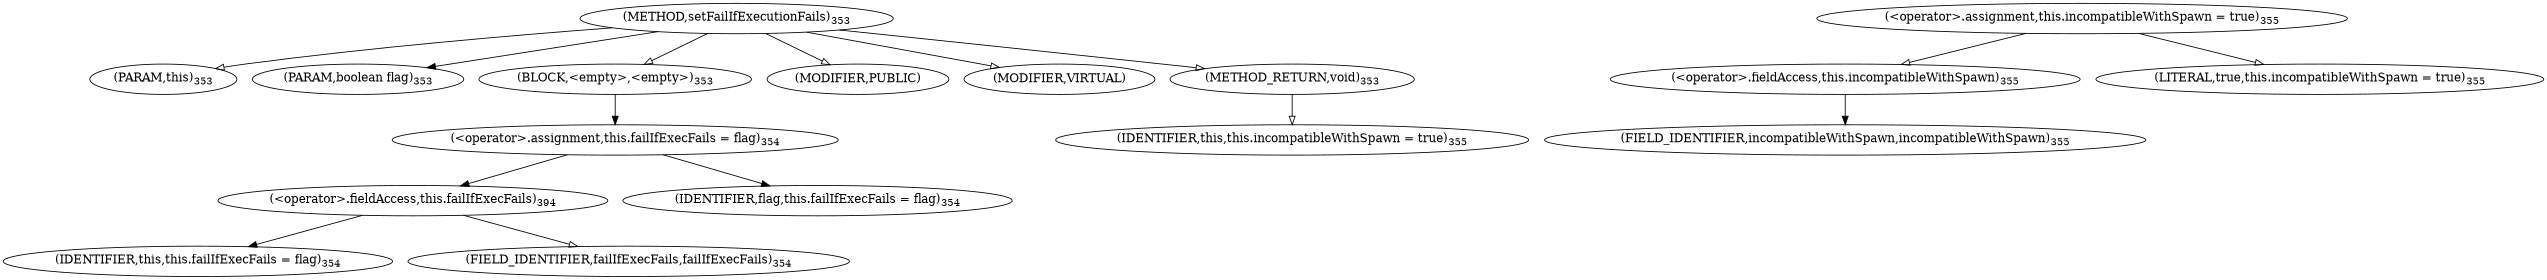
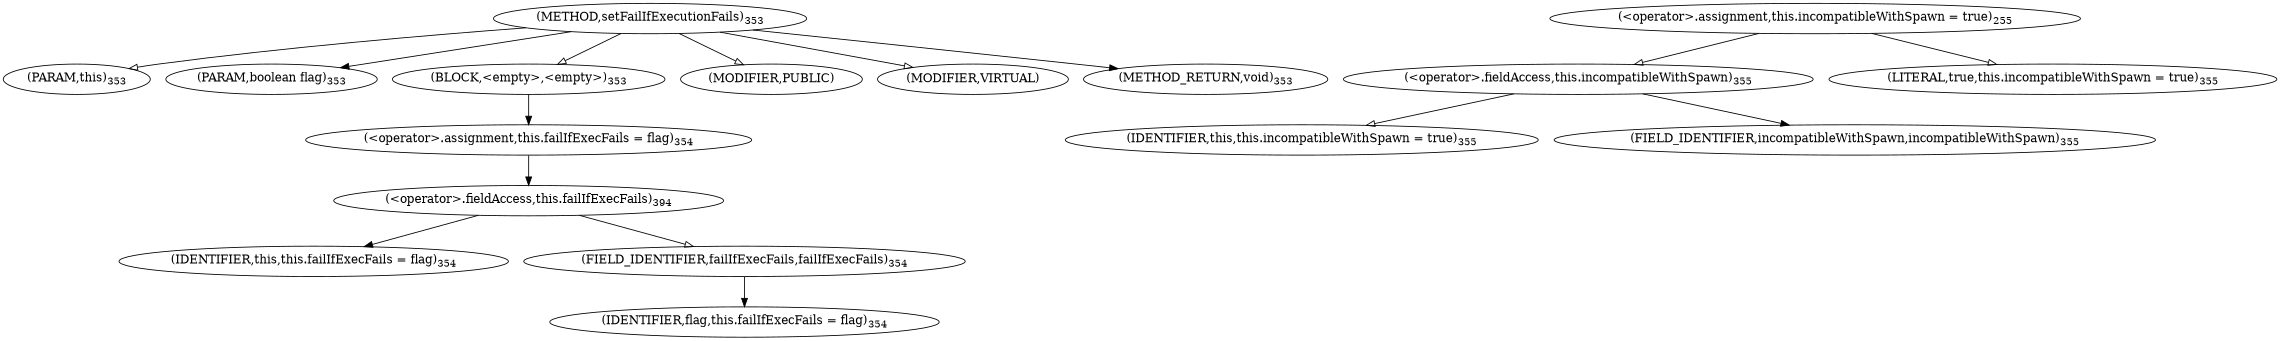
(2270, 17) -> (2003, 17)
(1018, 49) -> (931, 49)
(1292, 105) -> (1444, 109)
(712, 169) -> (744, 288)
